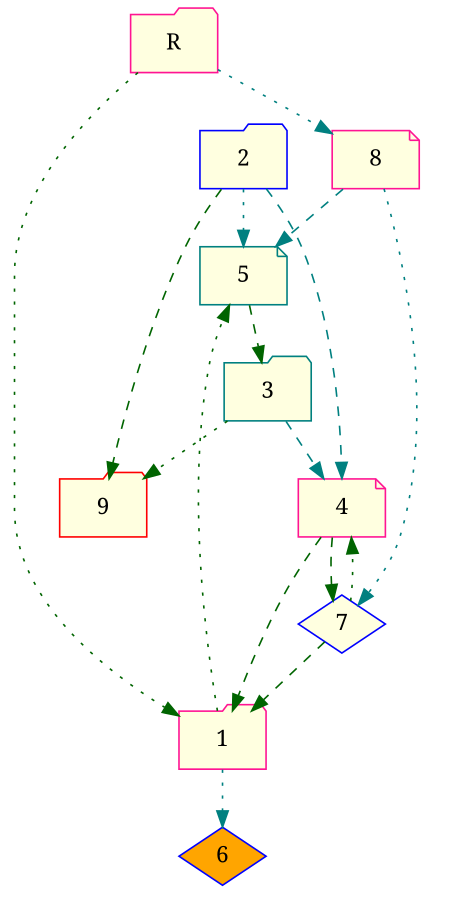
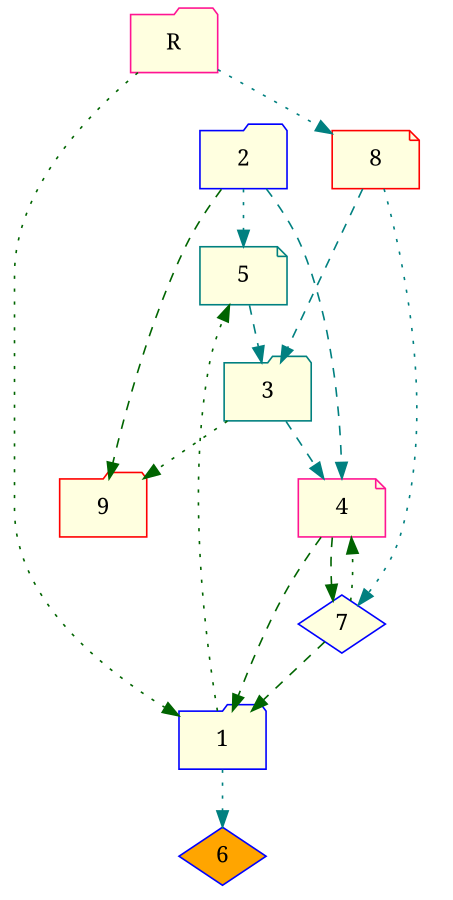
(376, 160) -> (376, 160)
(316, 212) -> (325, 268)
(254, 326) -> (254, 326)
(223, 740) -> (223, 740)
